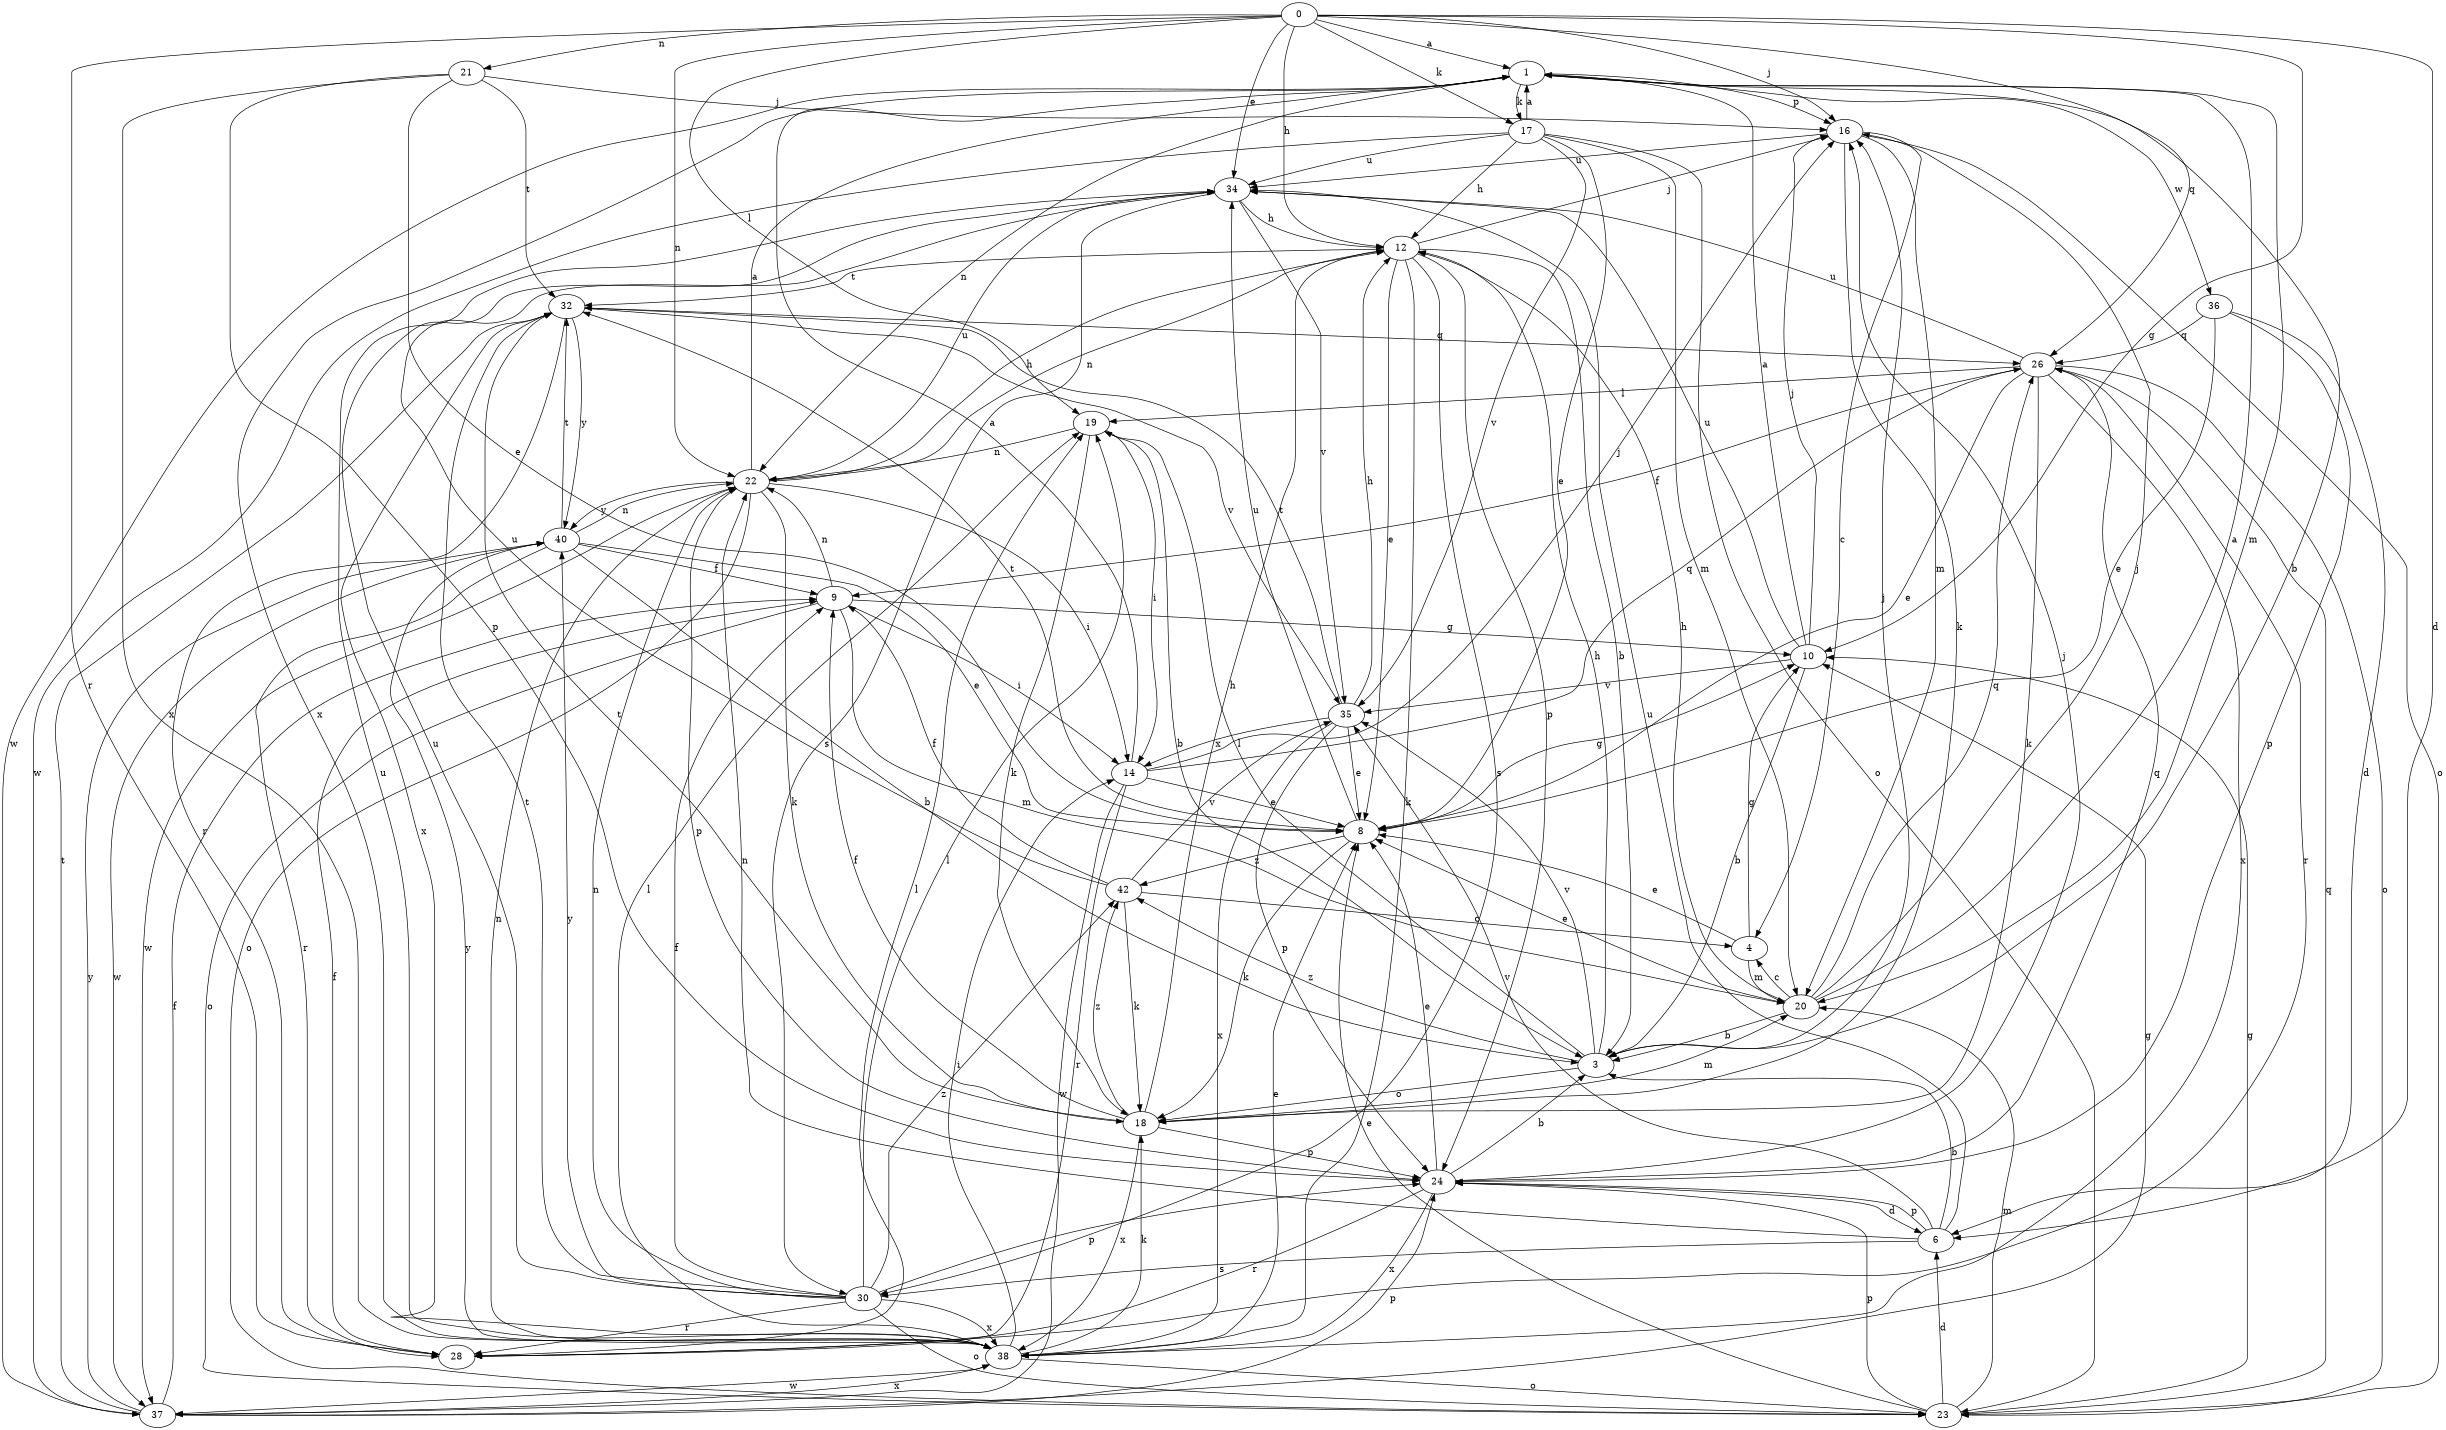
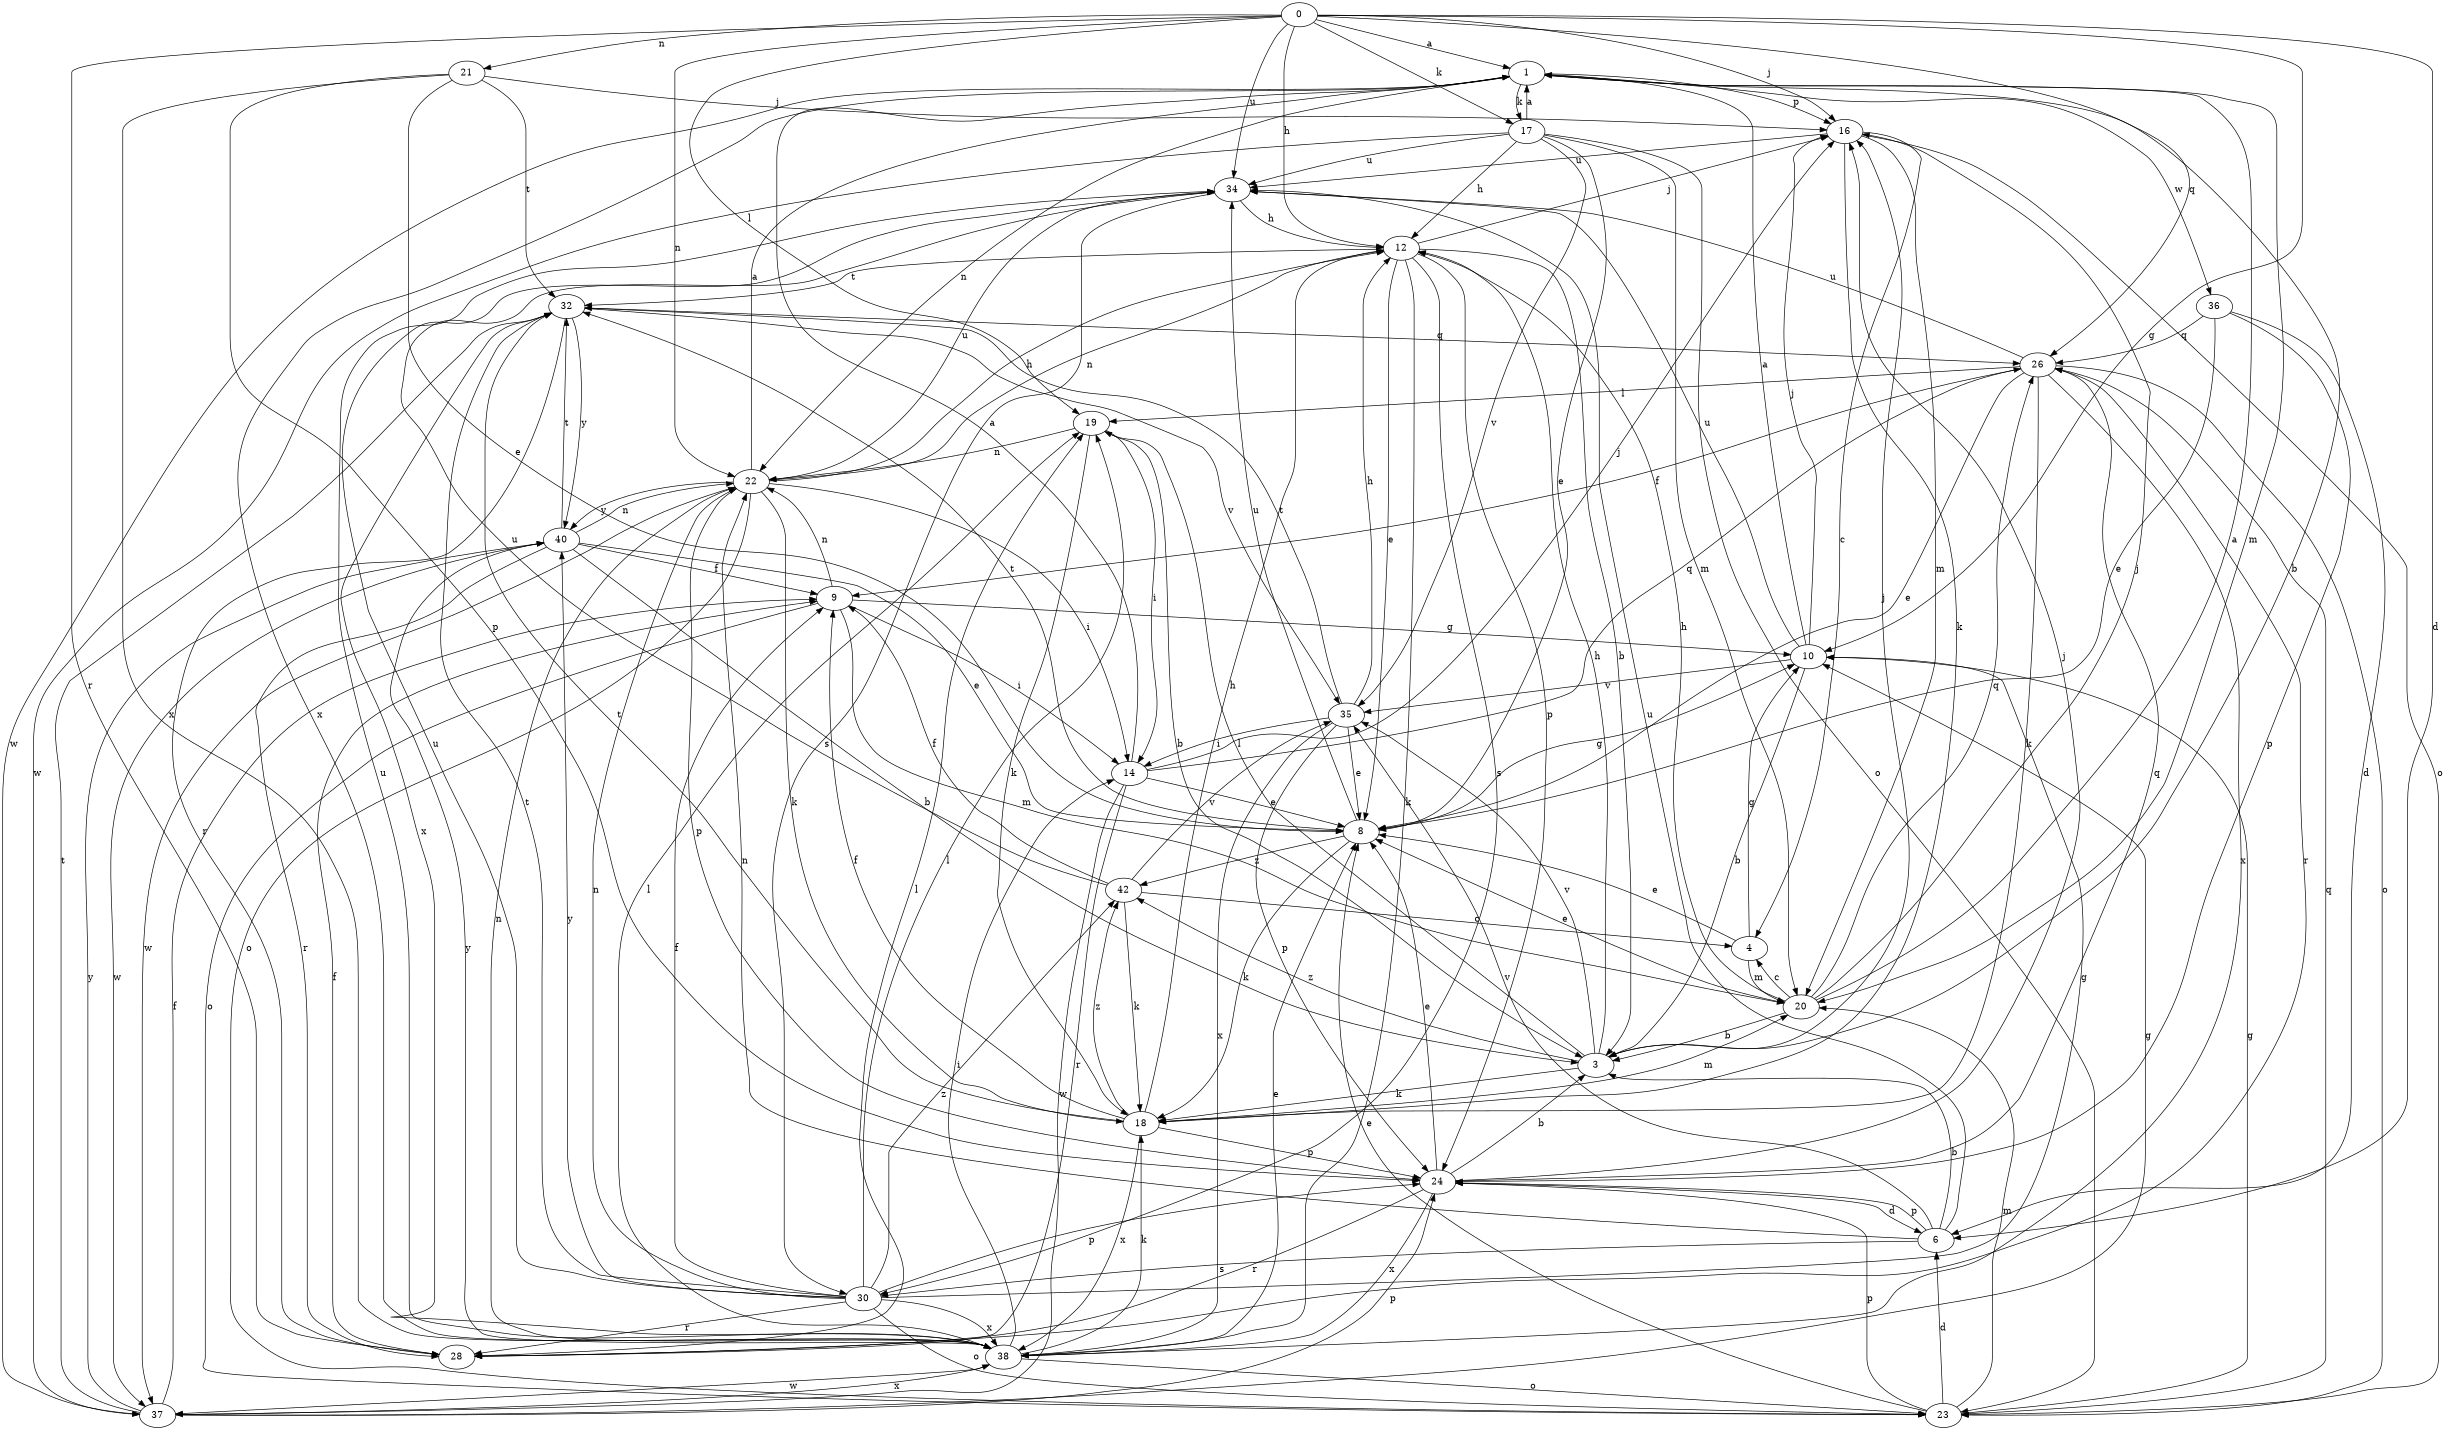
(1253, 102) -> (1253, 102)
(1321, 438) -> none
(1219, 744) -> (1219, 744)
(1399, 1094) -> (1399, 1094)
none -> (1821, 1264)
